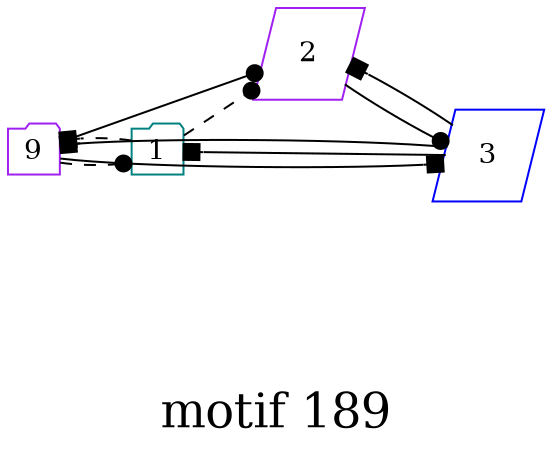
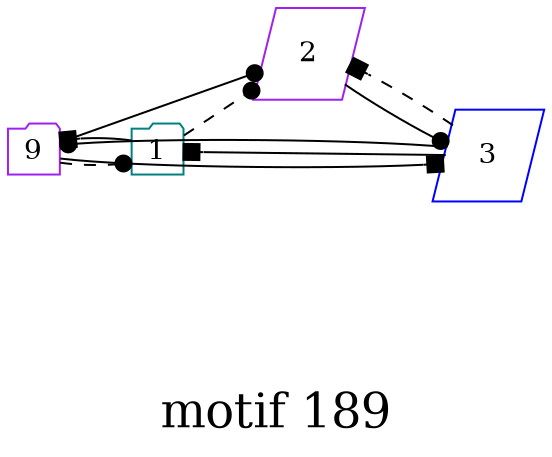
(411, 99) -> (411, 99)
(106, 138) -> (106, 138)
(262, 140) -> (262, 140)
